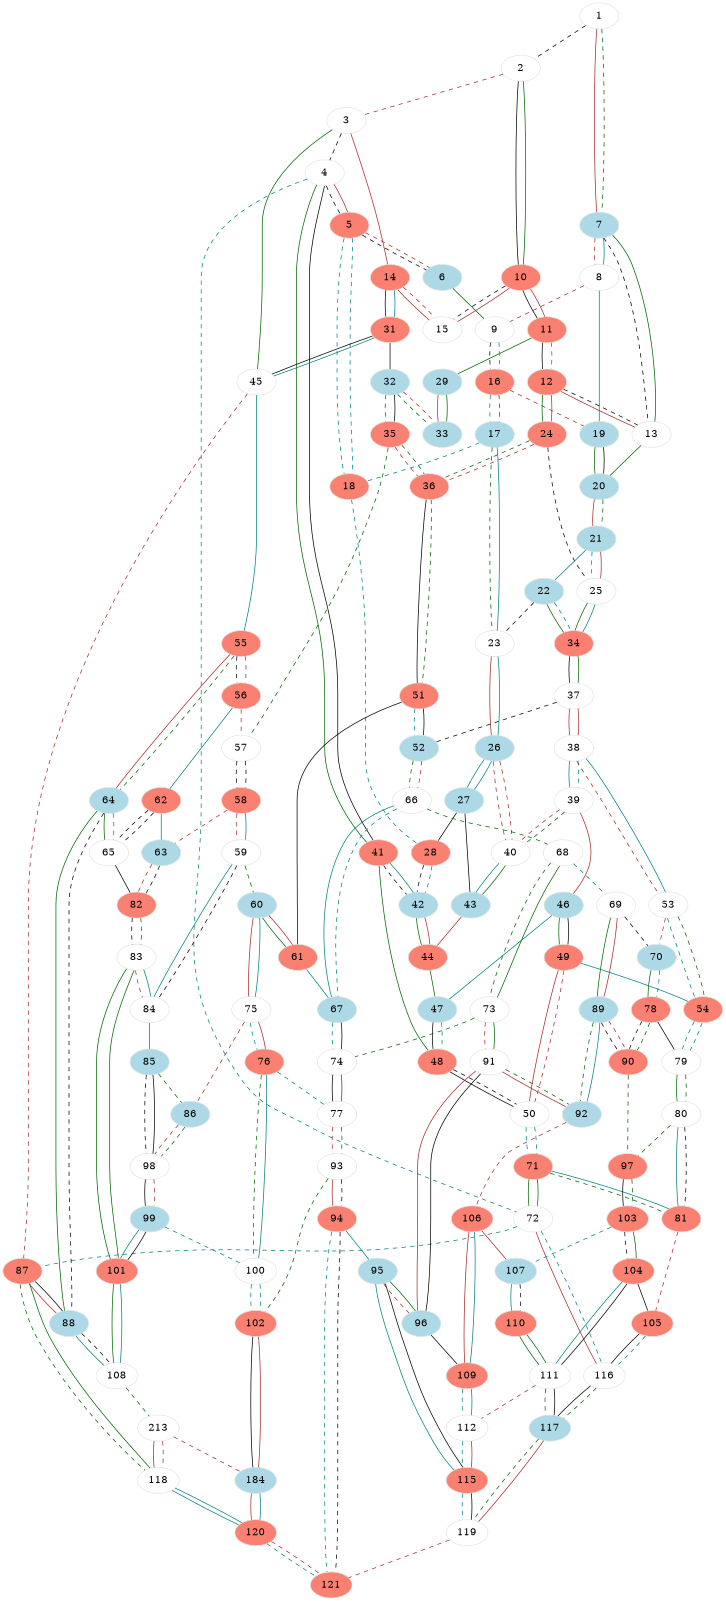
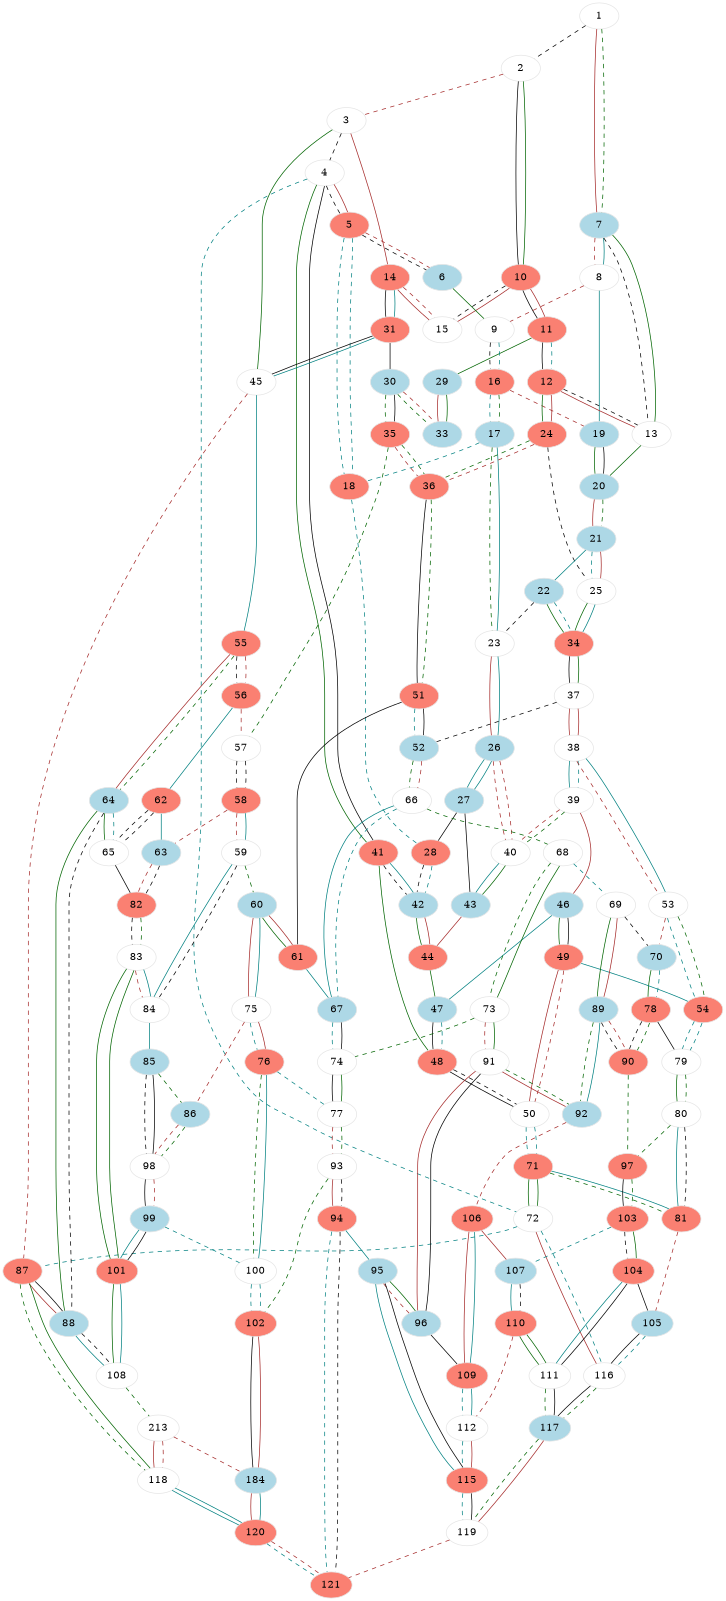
(390, 382) -> (390, 382)
(652, 1323) -> (652, 1323)
(509, 1402) -> (499, 1379)
